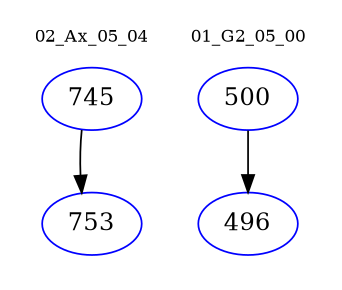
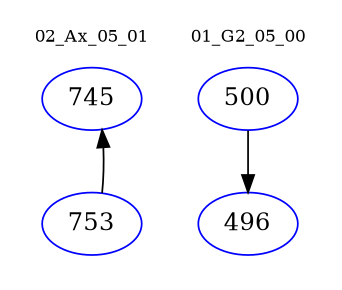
(92, 37) -> (92, 37)
(80, 153) -> (104, 170)
